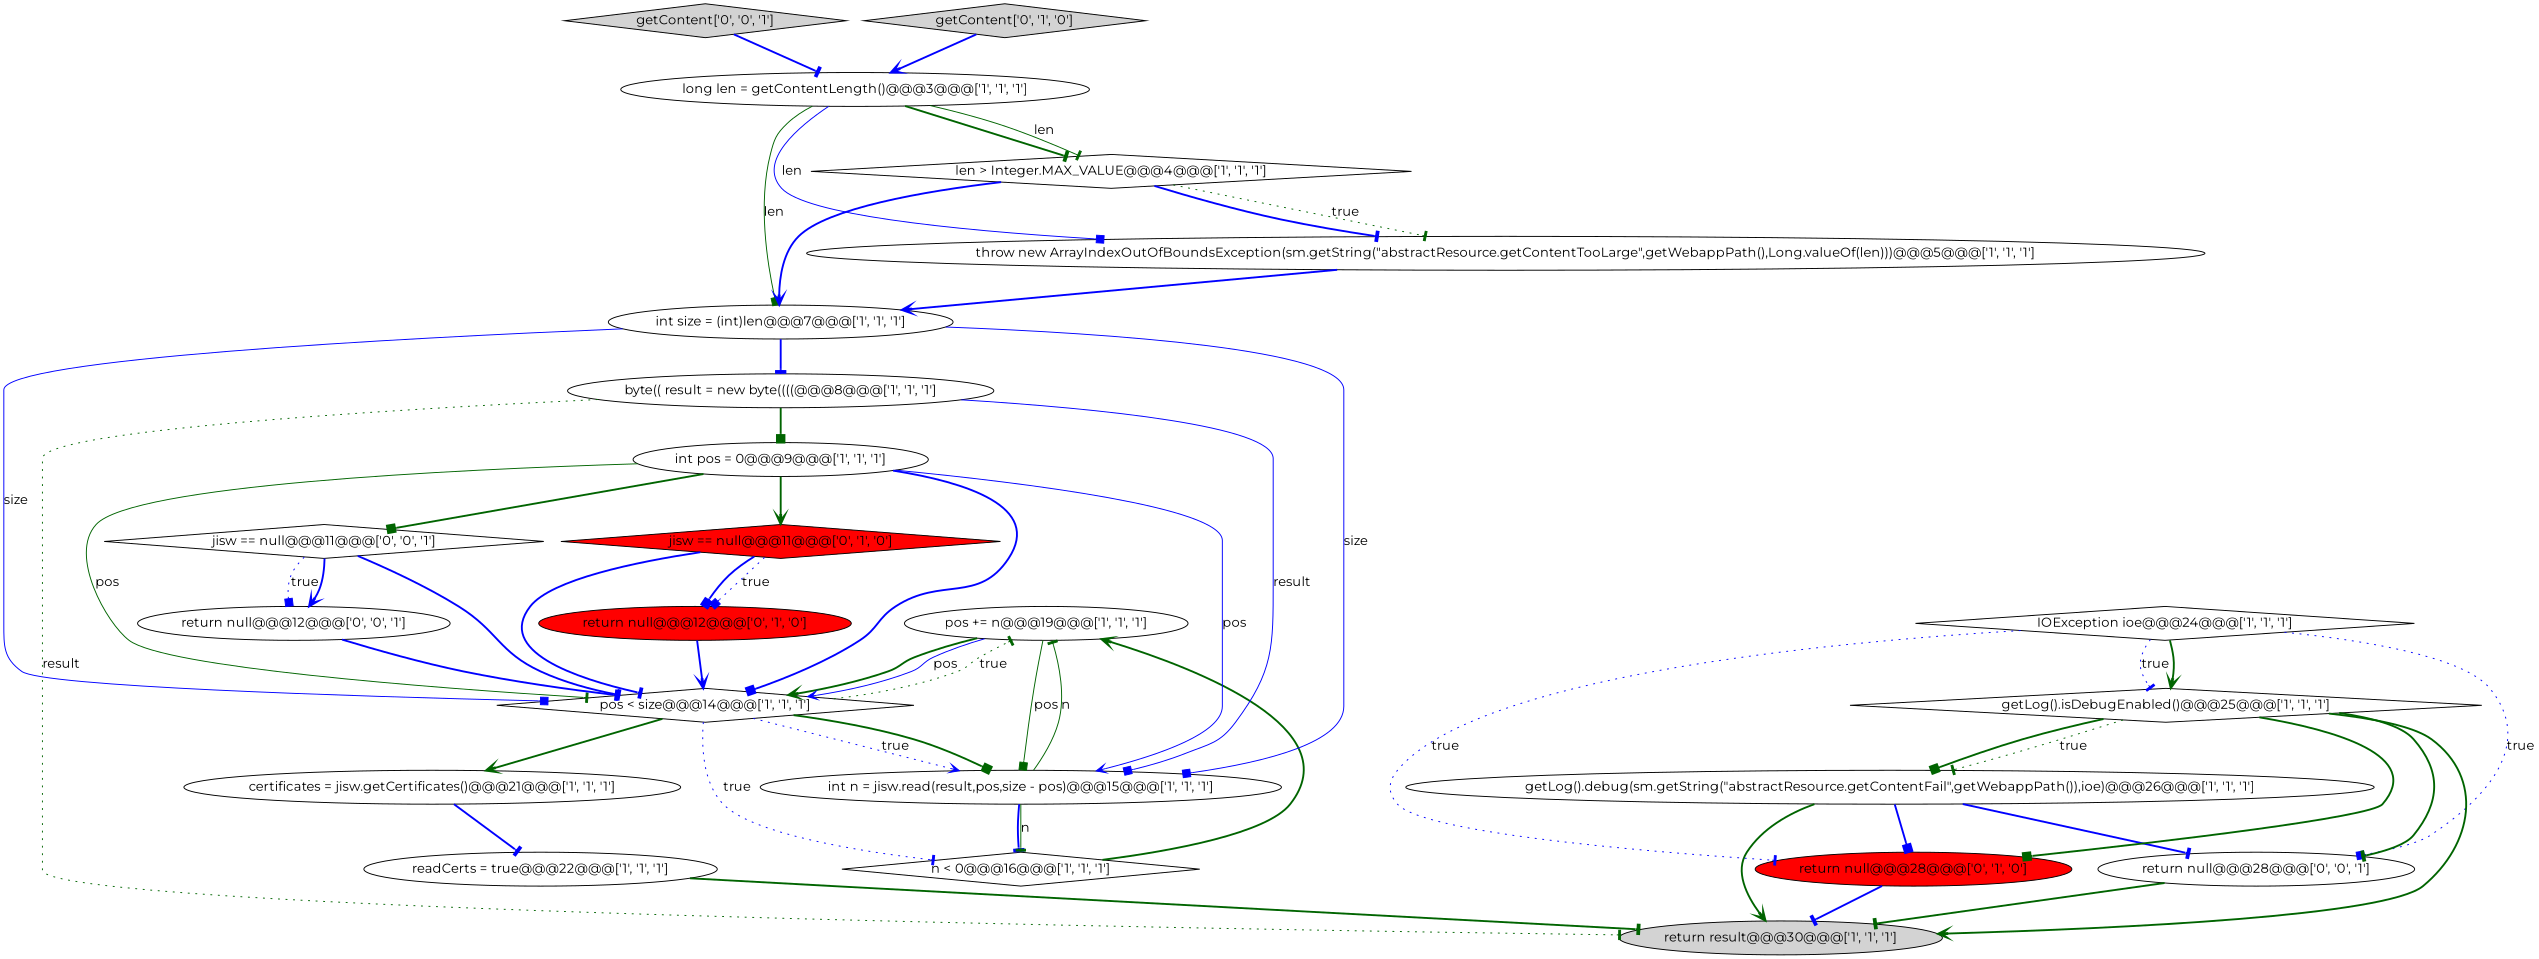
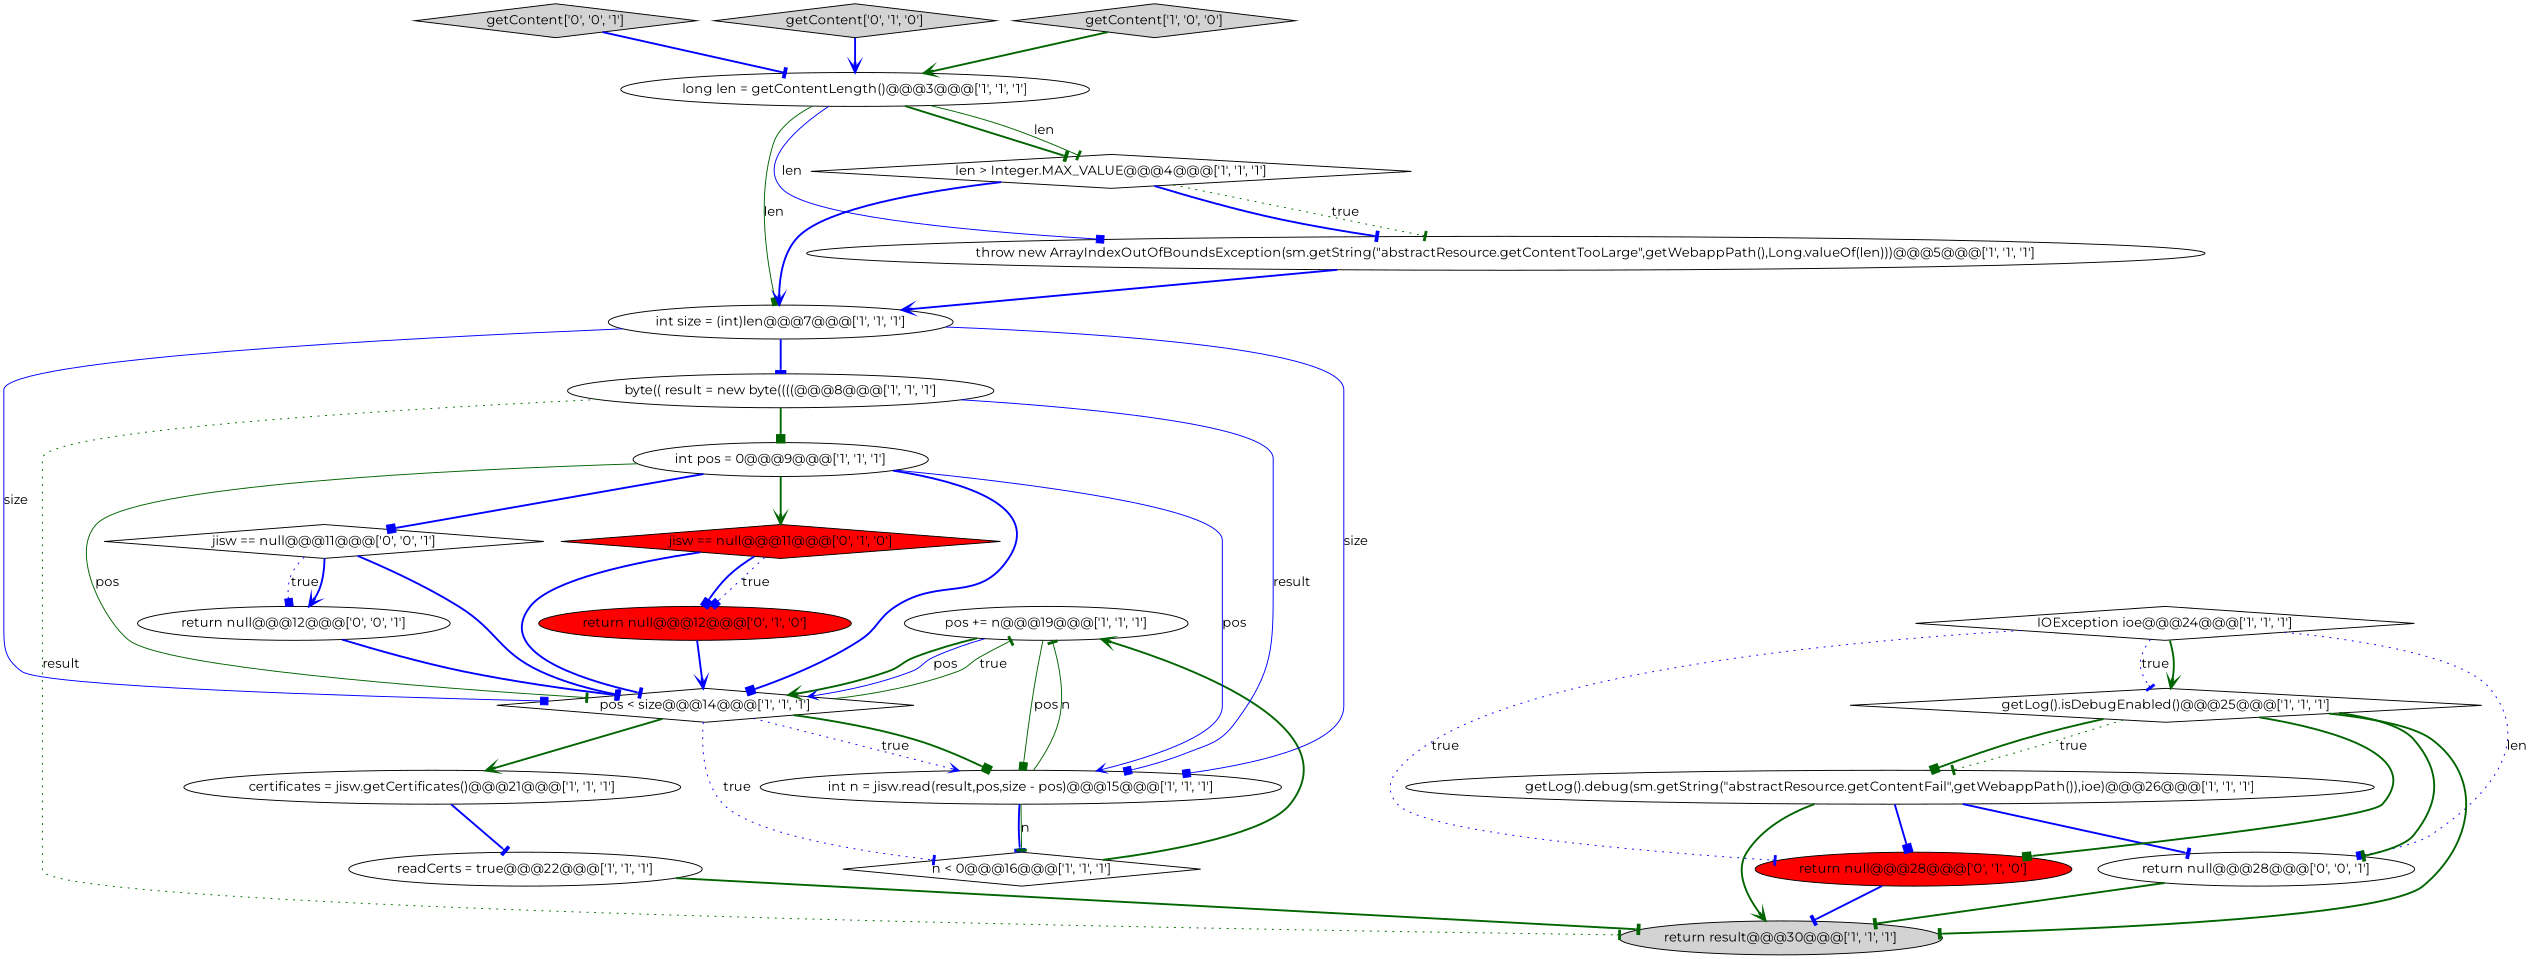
none -> (1155, 21)
(550, 501) -> (550, 501)
(925, 682) -> (925, 682)
(2521, 746) -> (2517, 746)
(2326, 910) -> (2323, 910)
